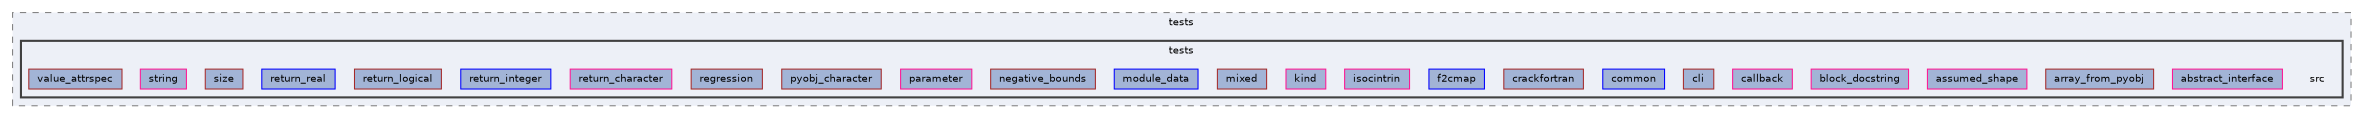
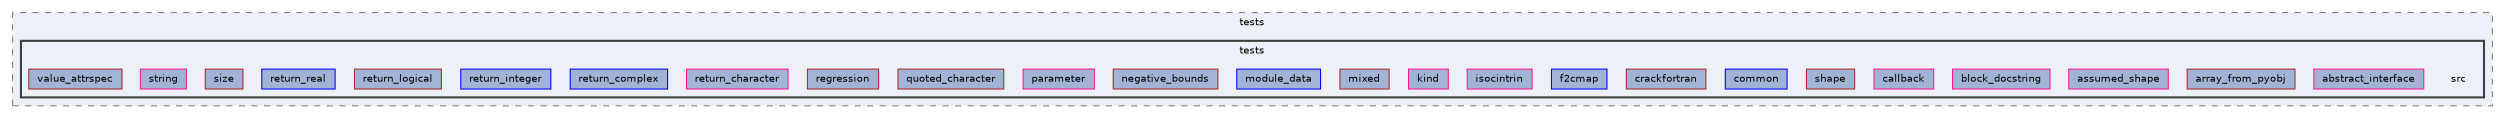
none -> (619, 79)
(831, 79) -> (951, 79)
(1699, 79) -> (1831, 79)
